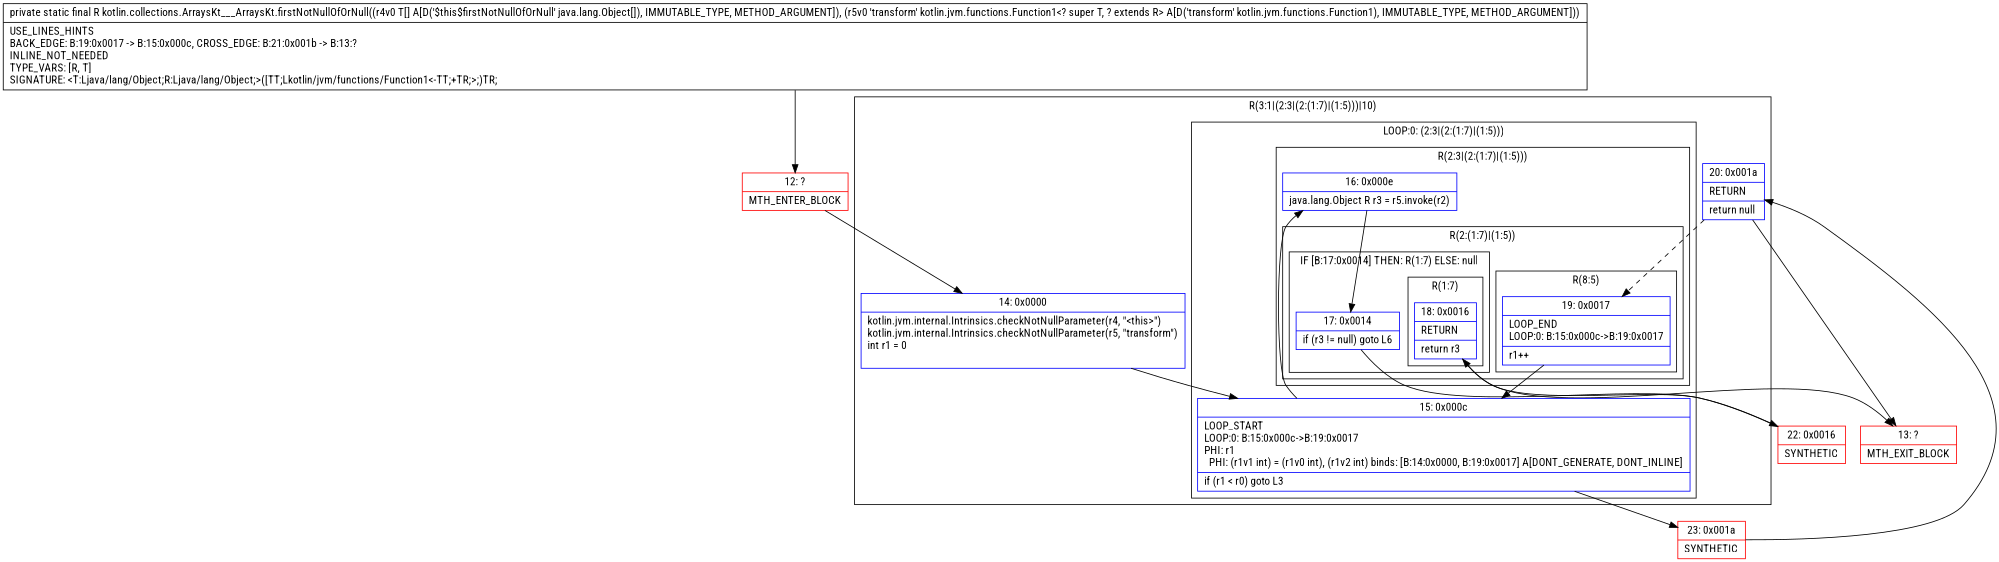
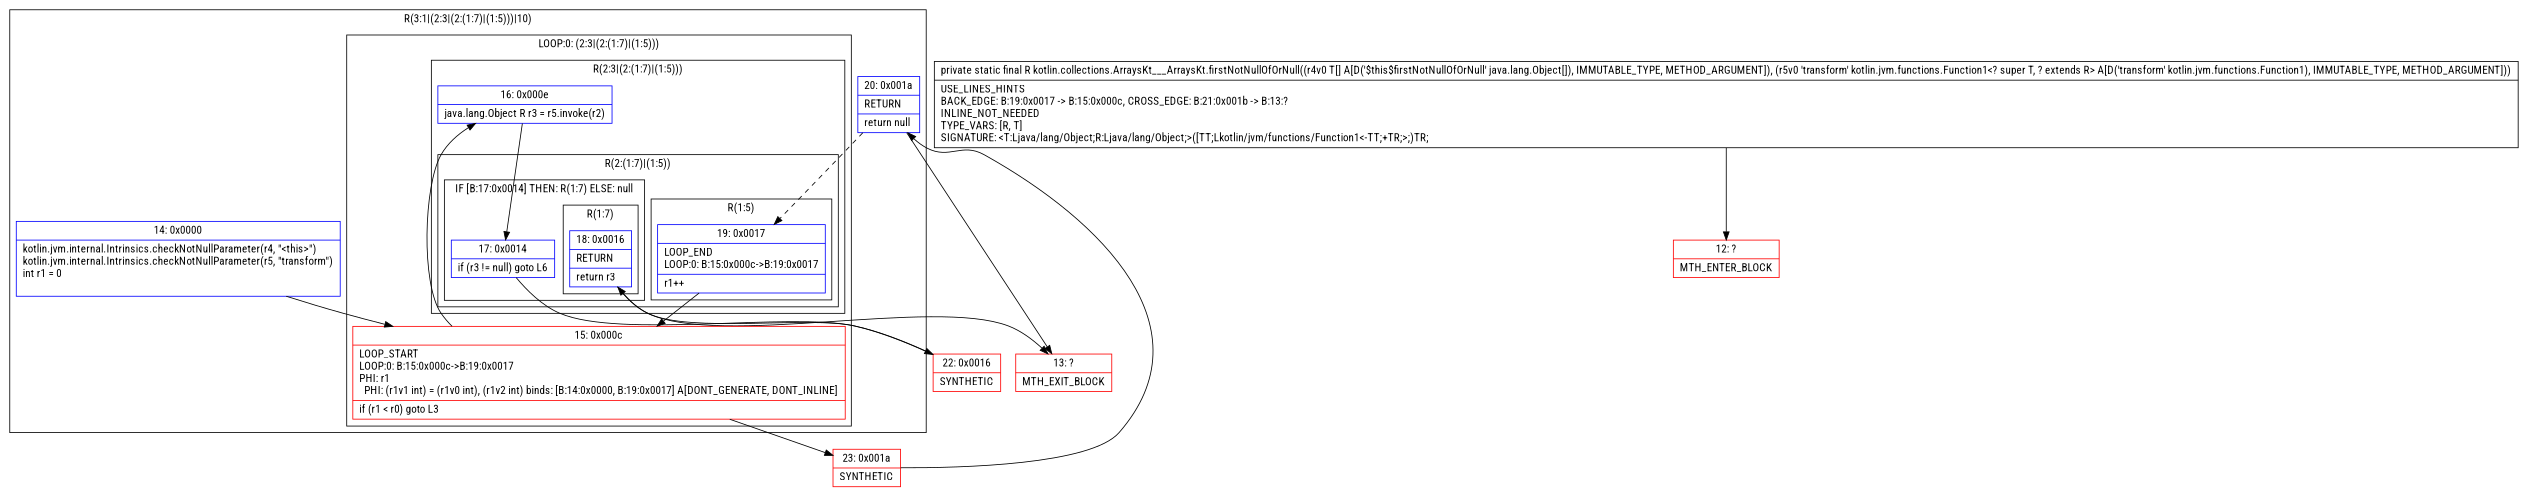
(890, 250) -> none
(1586, 280) -> (741, 208)
(1444, 445) -> (599, 373)
